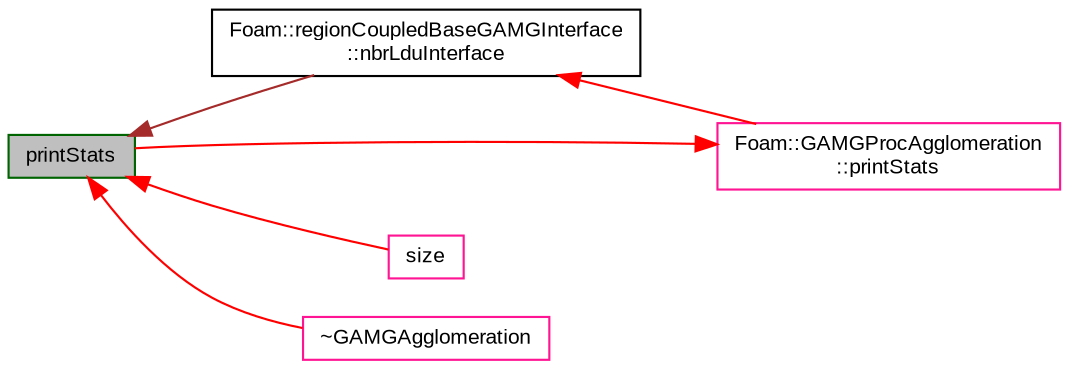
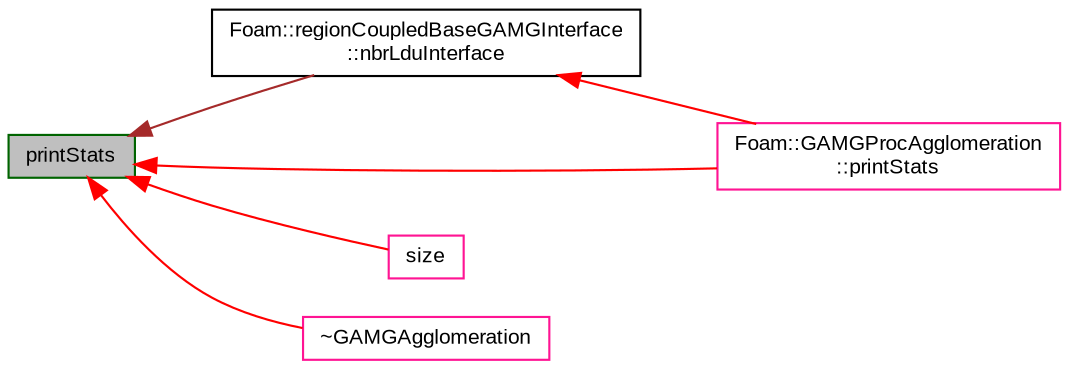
(415, 142) -> (437, 171)
